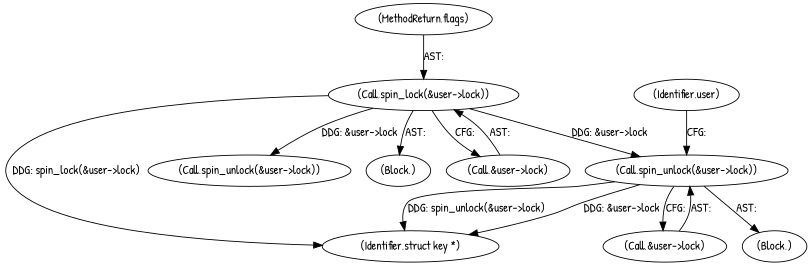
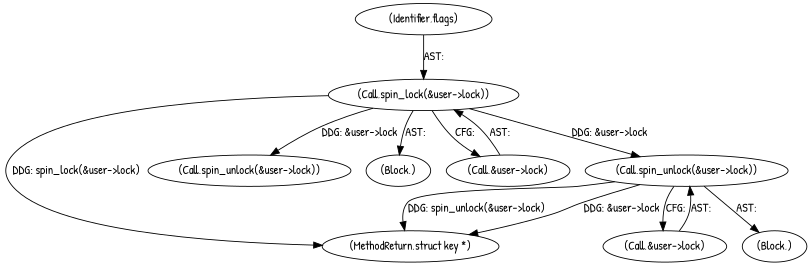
(424, 19) -> (424, 19)
(687, 95) -> none
(411, 246) -> (411, 246)
